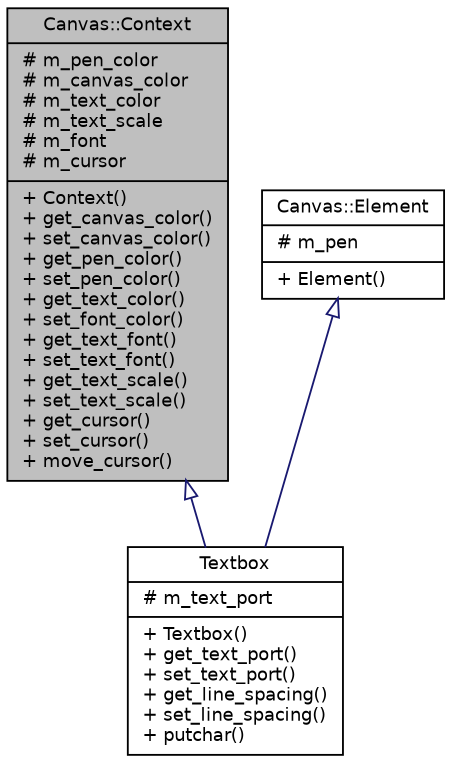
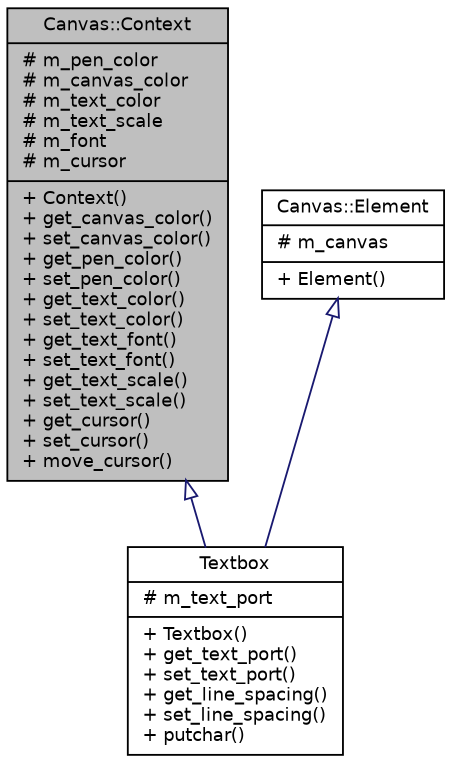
(318, 243) -> (333, 243)
(103, 320) -> (103, 320)
